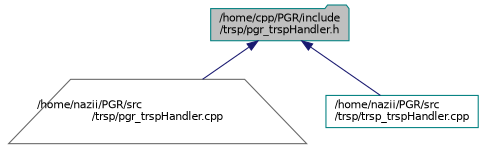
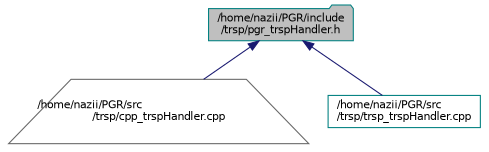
(280, 25) -> (281, 25)
(158, 112) -> (159, 112)
